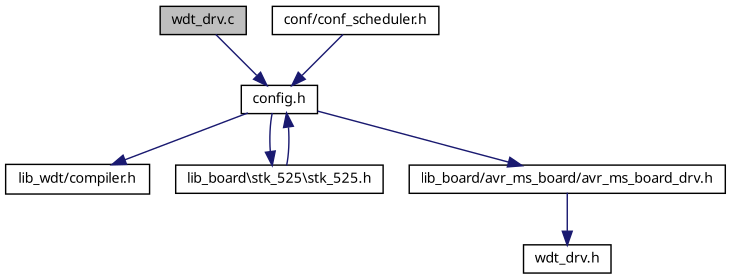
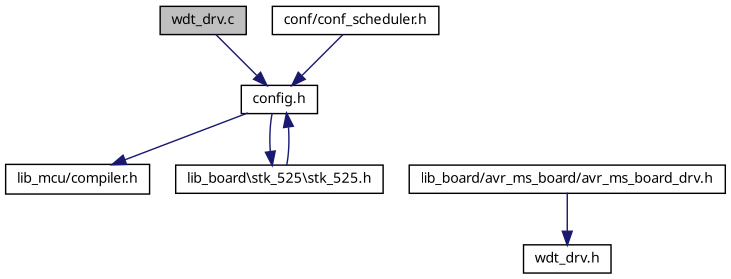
(413, 137) -> none
(78, 179) -> (78, 179)
